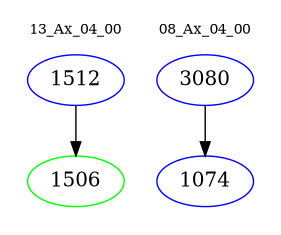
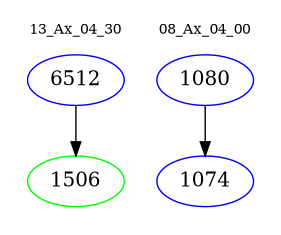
(76, 30) -> (76, 30)
(76, 80) -> (76, 80)
(205, 80) -> (205, 80)
